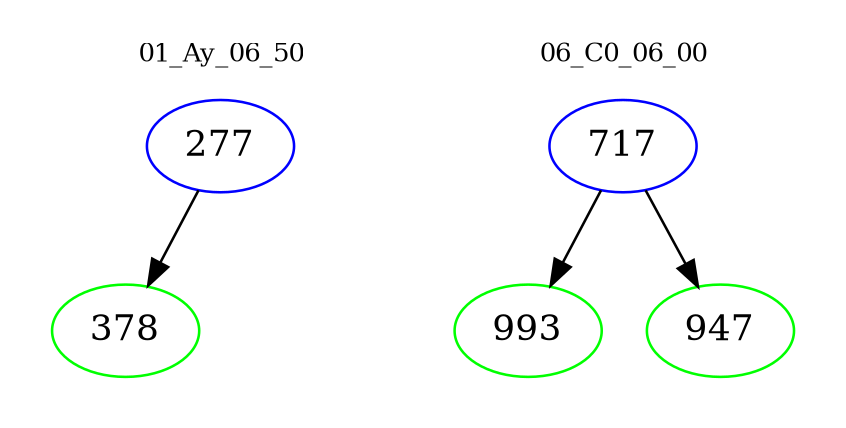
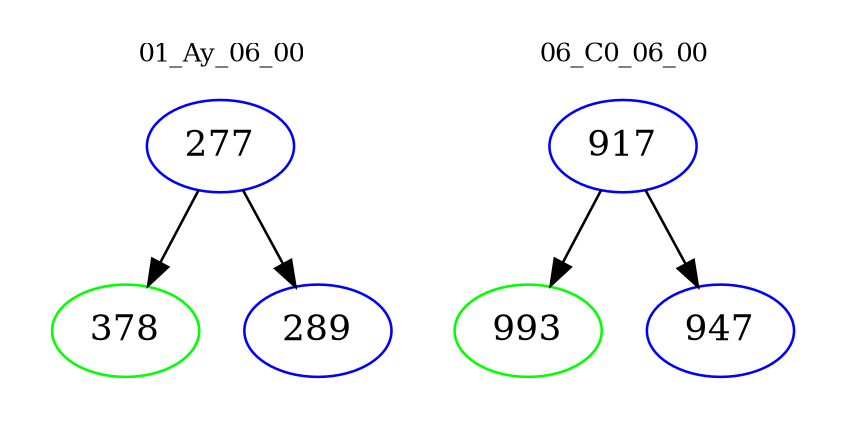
(222, 55) -> (222, 55)
(623, 146) -> (623, 146)
none -> (318, 331)
(720, 331) -> (720, 331)
